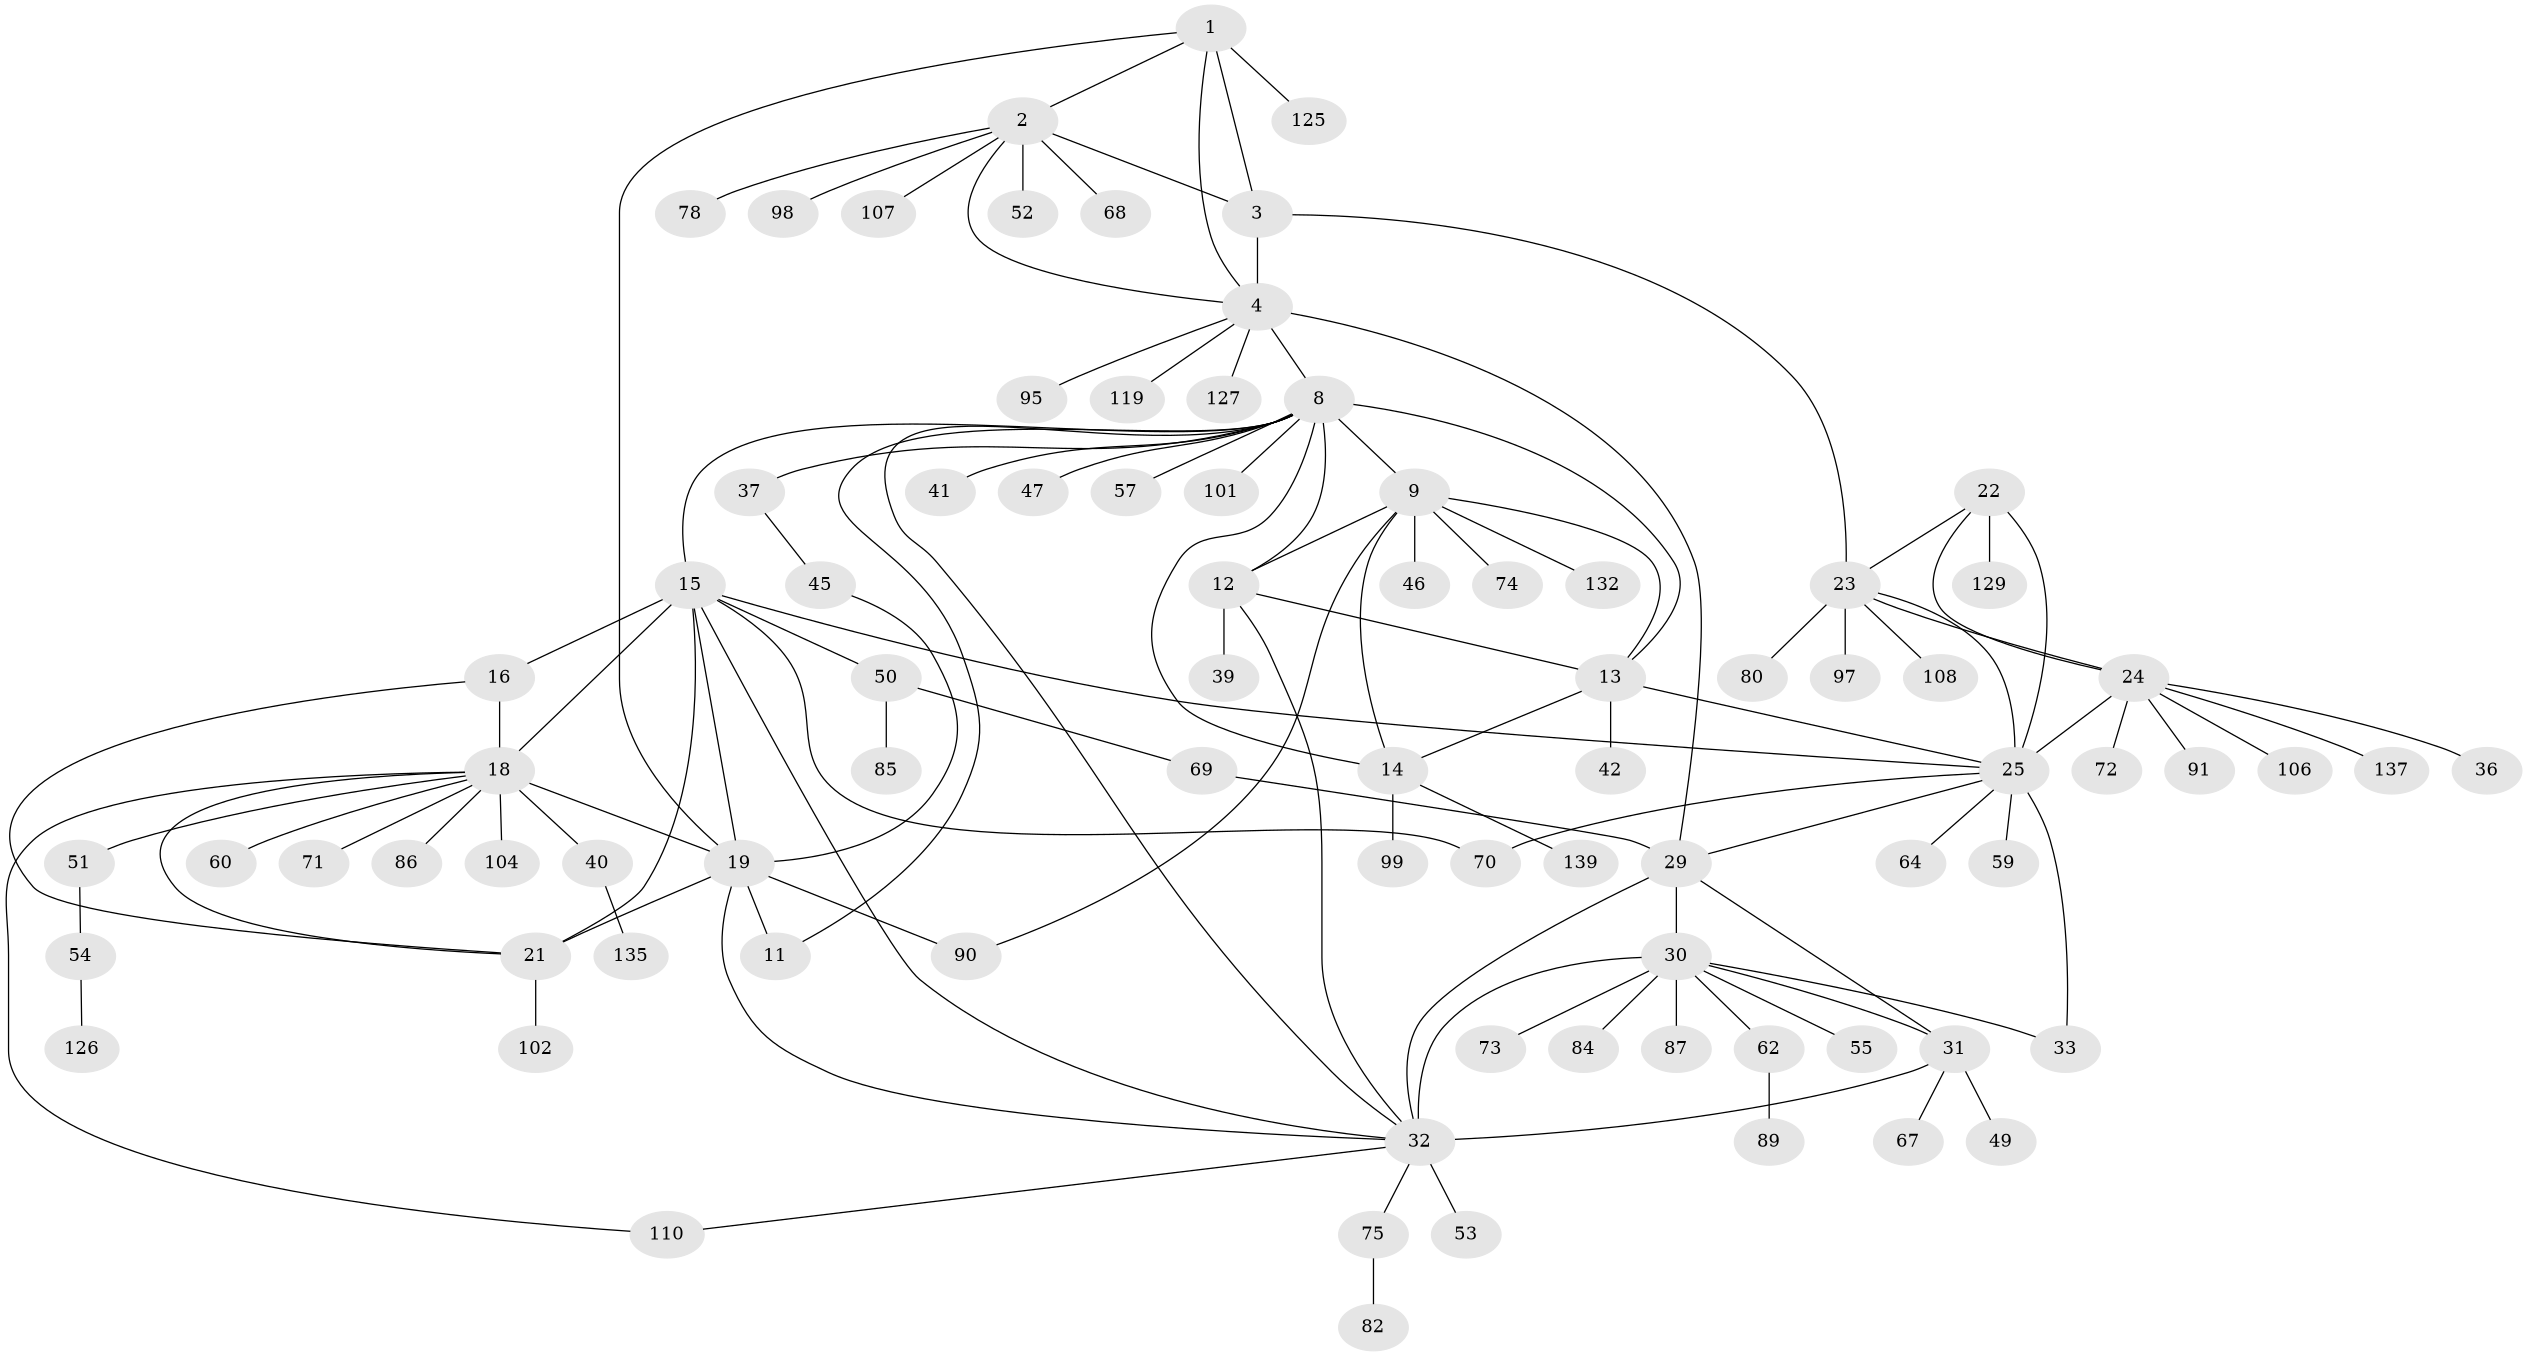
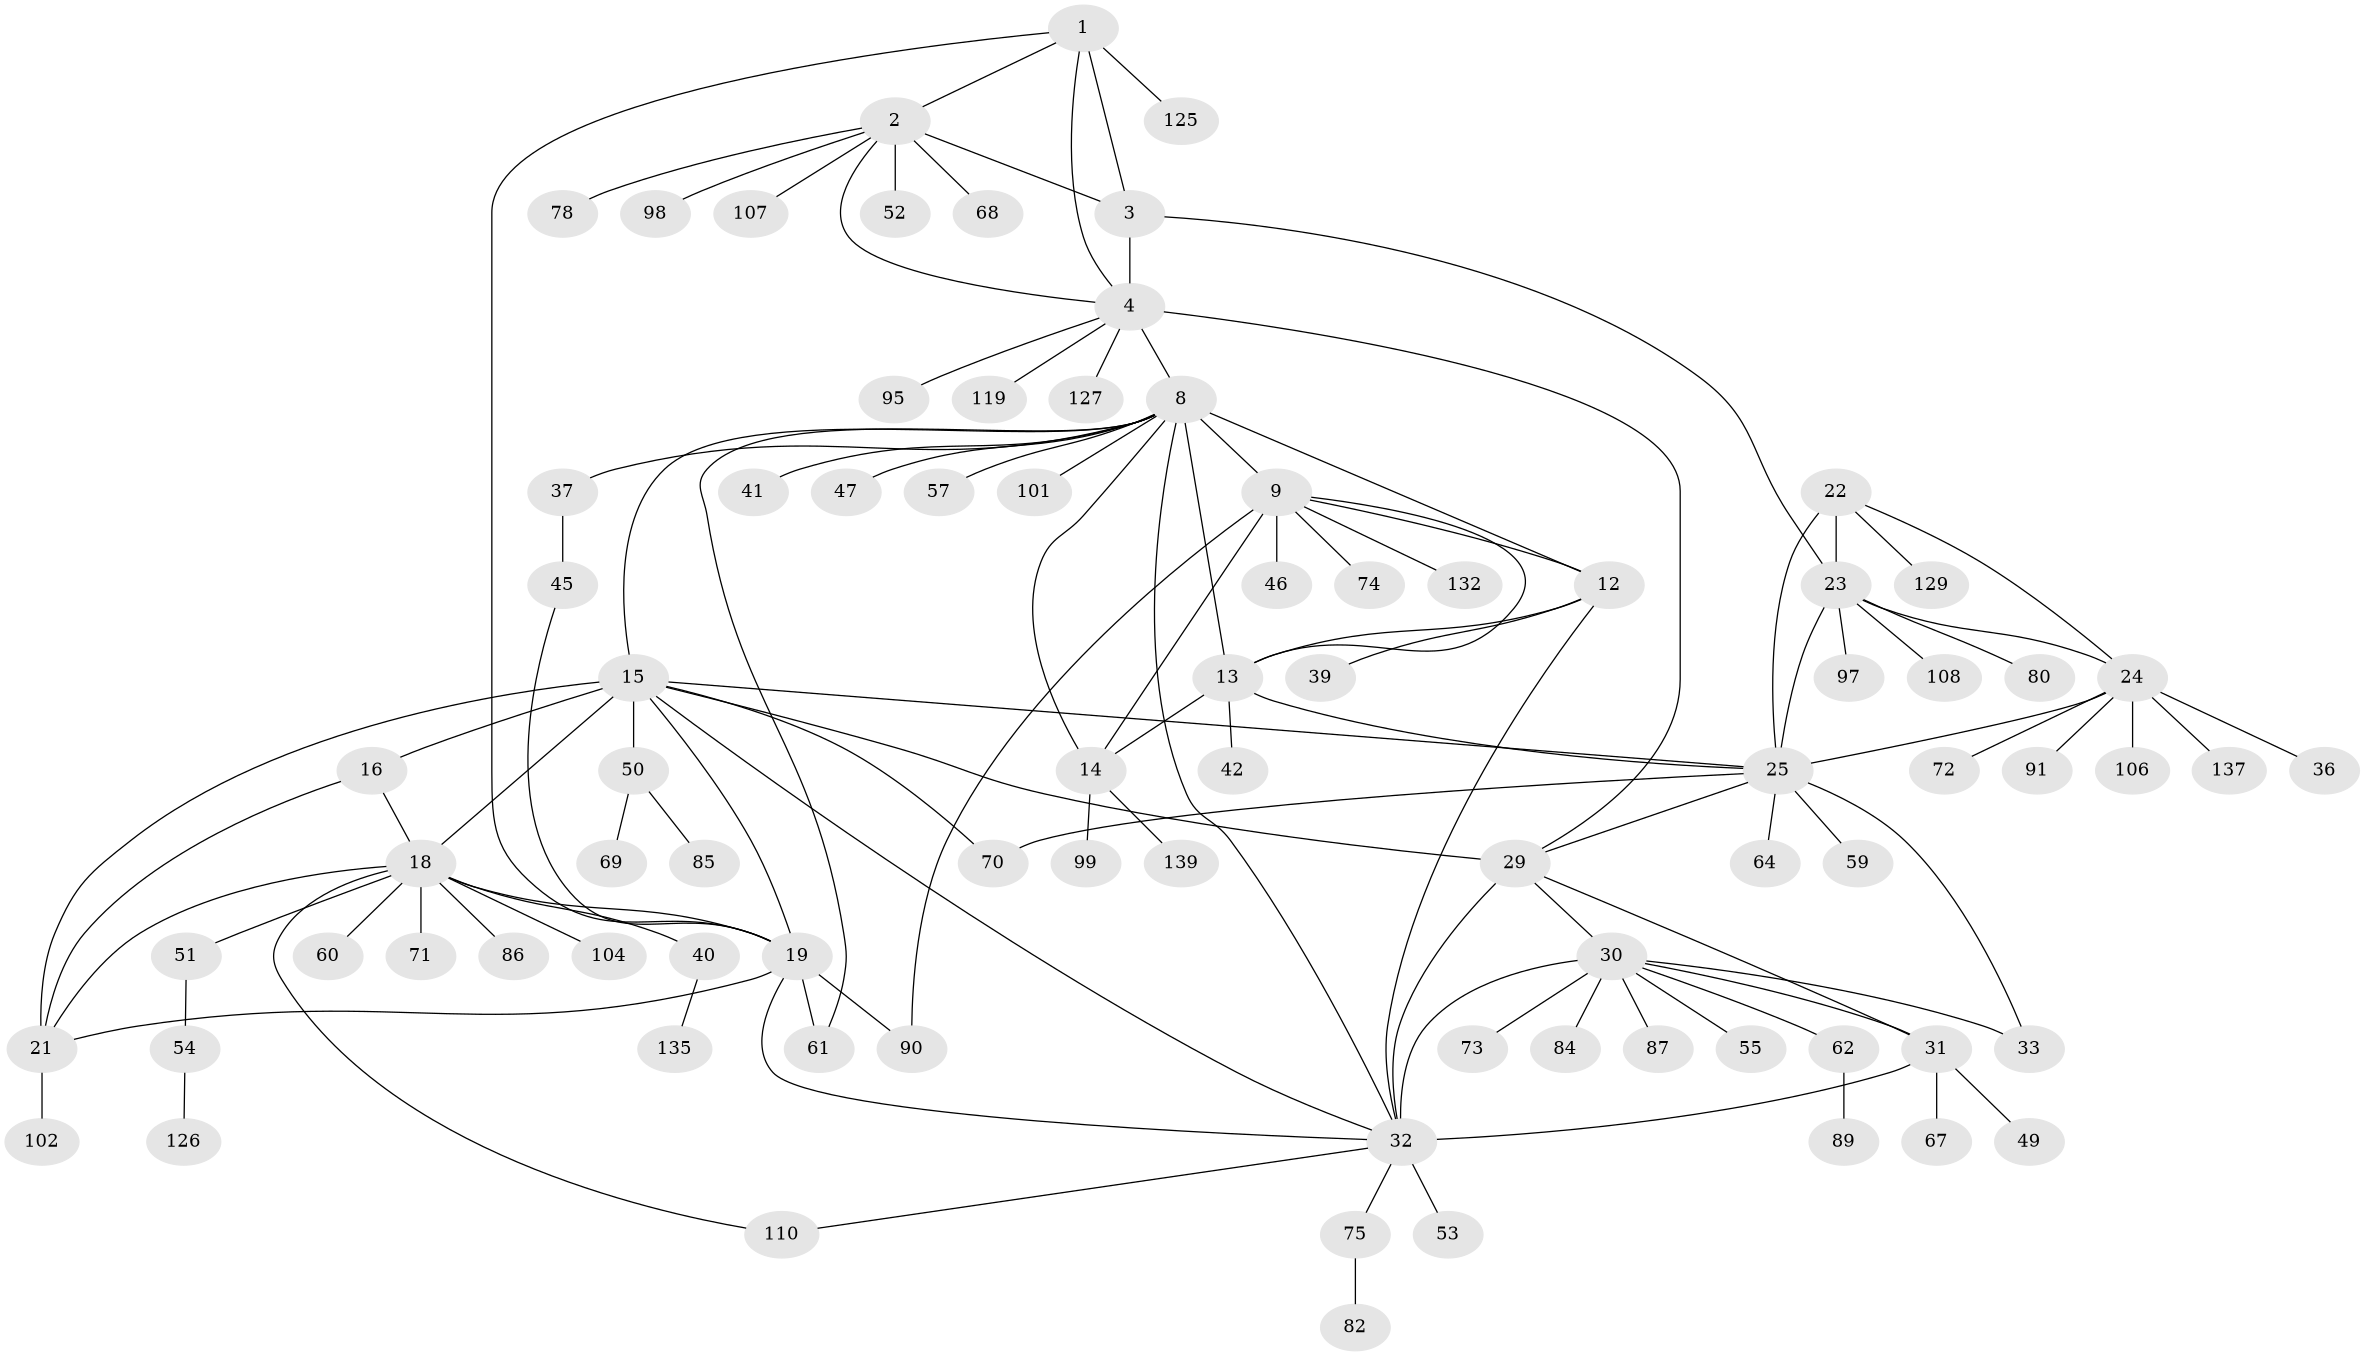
(1444, 809) -> (1068, 799)
(775, 956) -> (819, 1049)
